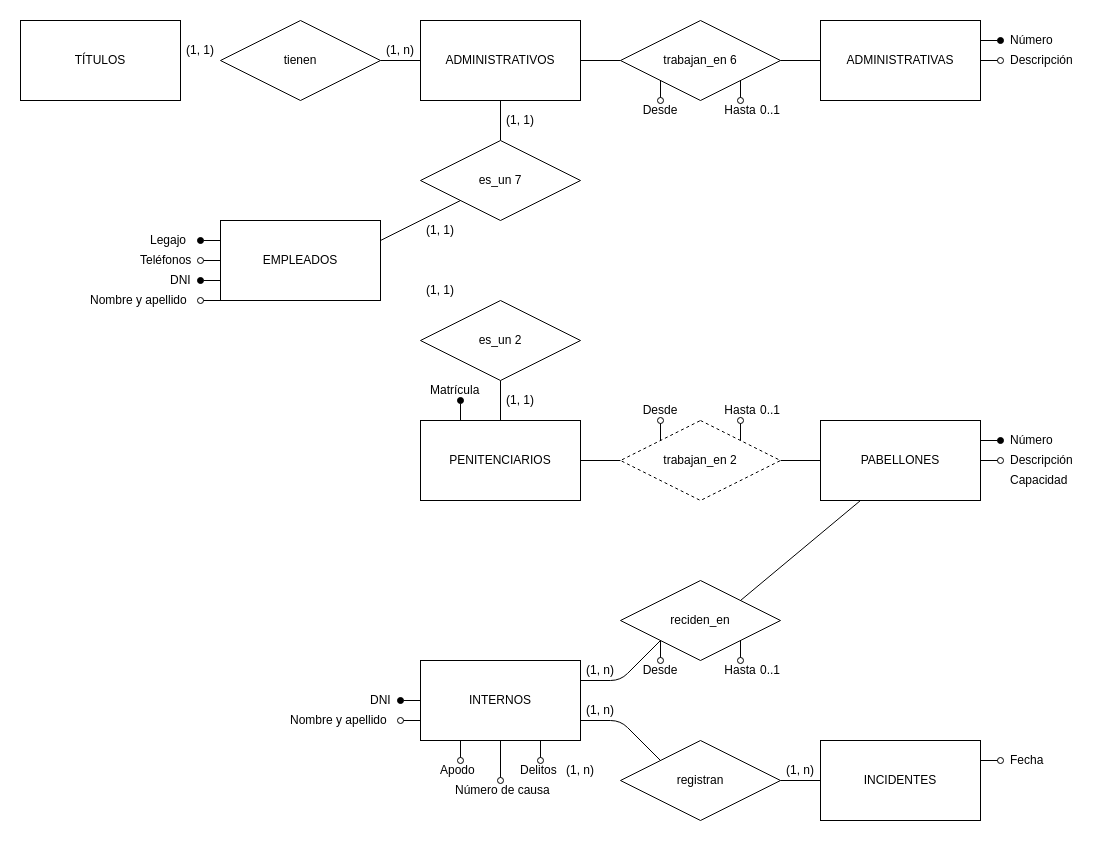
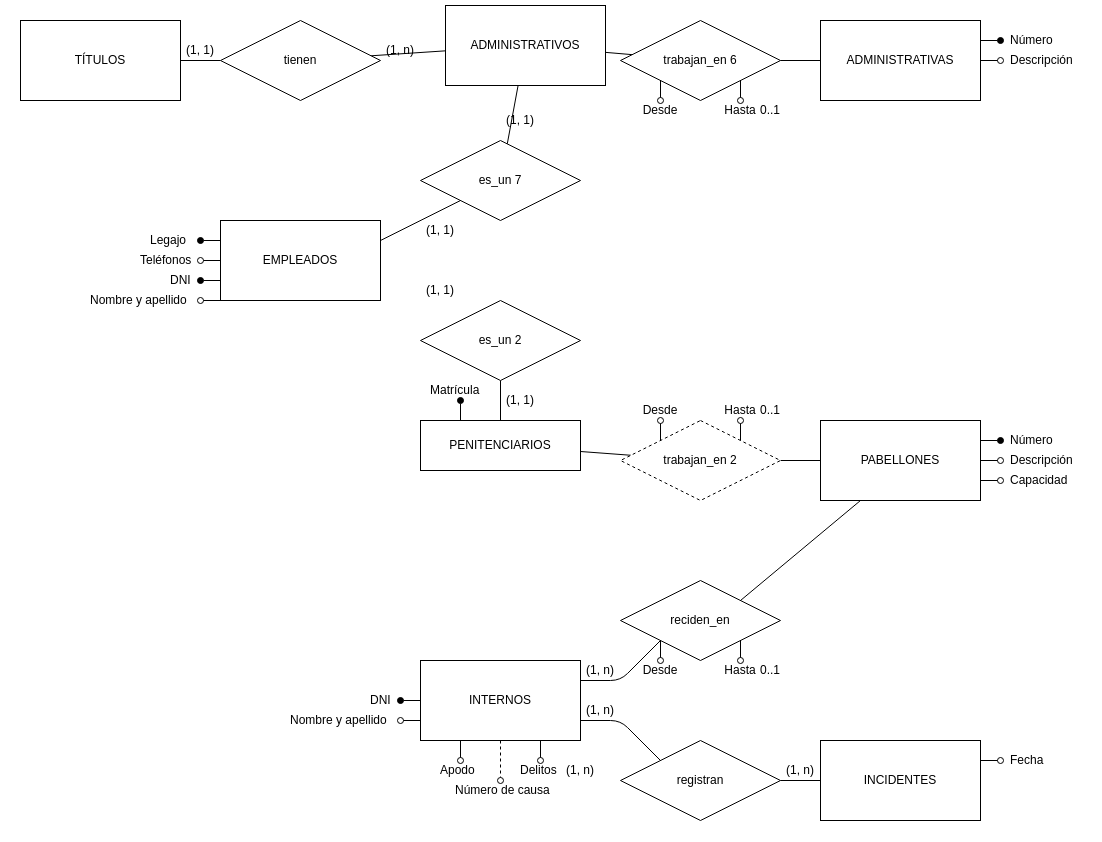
none -> (201, 61)
(501, 61) -> (526, 46)
(501, 461) -> (501, 446)
none -> (989, 481)
(501, 760) -> (501, 760)
